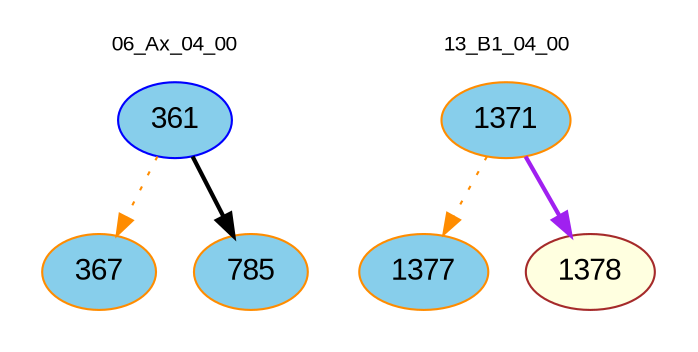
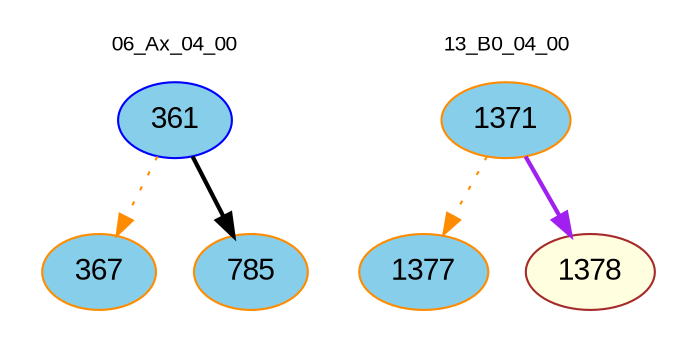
(507, 45) -> (507, 45)
